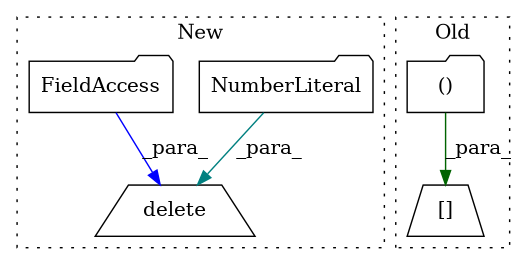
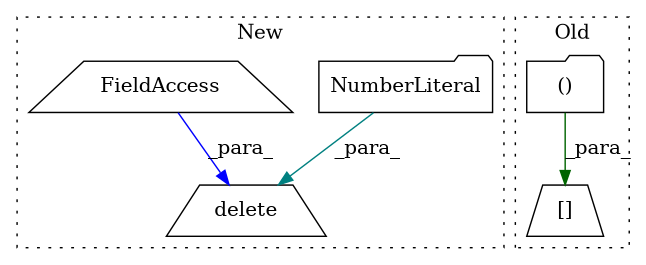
(101, 87) -> (161, 87)
